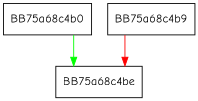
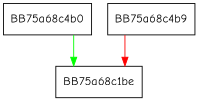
(99, 82) -> (99, 82)
